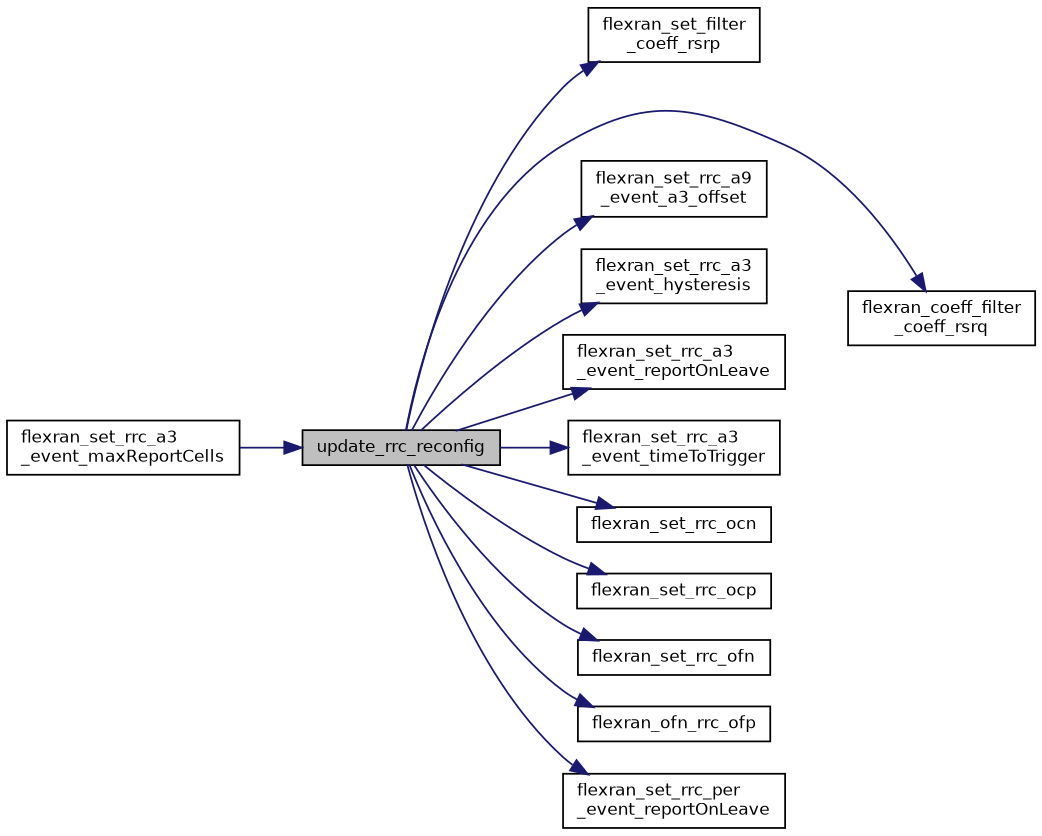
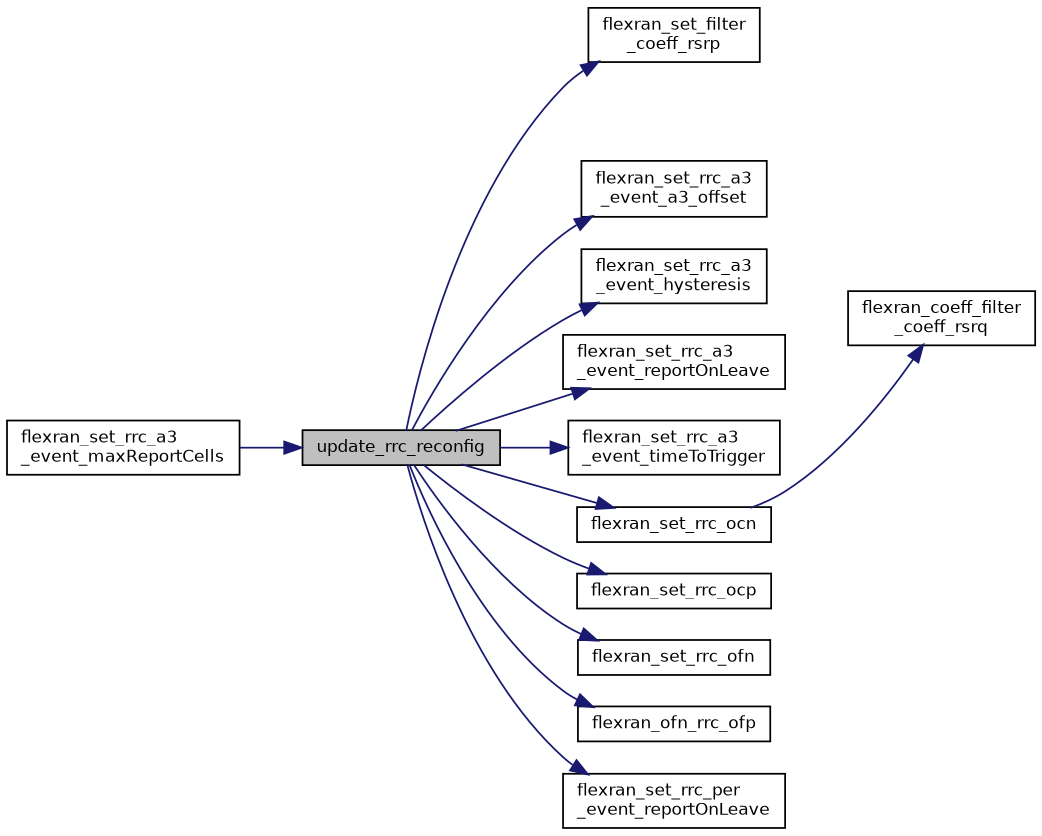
(602, 125) -> (842, 445)
(674, 189) -> (674, 189)
